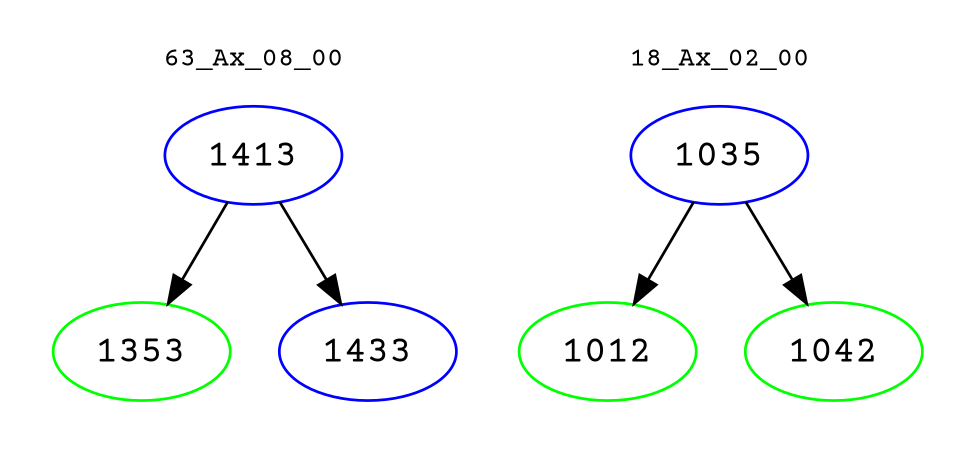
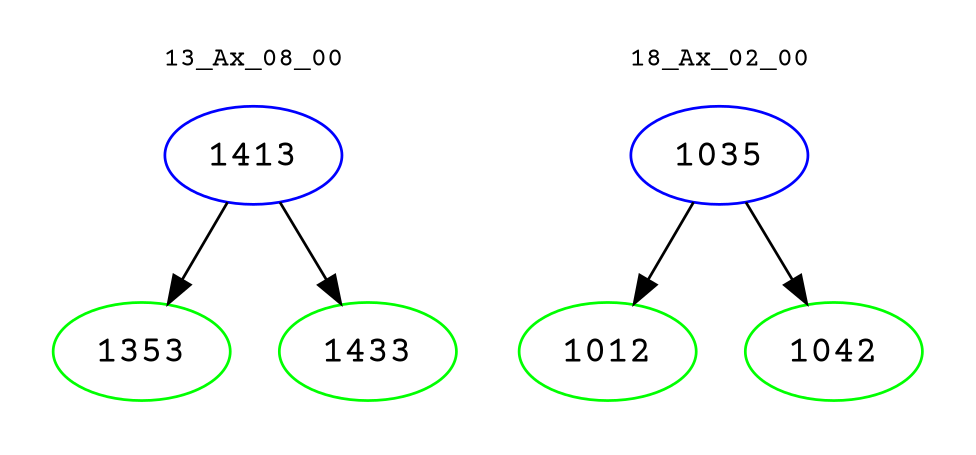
(255, 59) -> (255, 59)
(368, 352) -> (368, 352)
